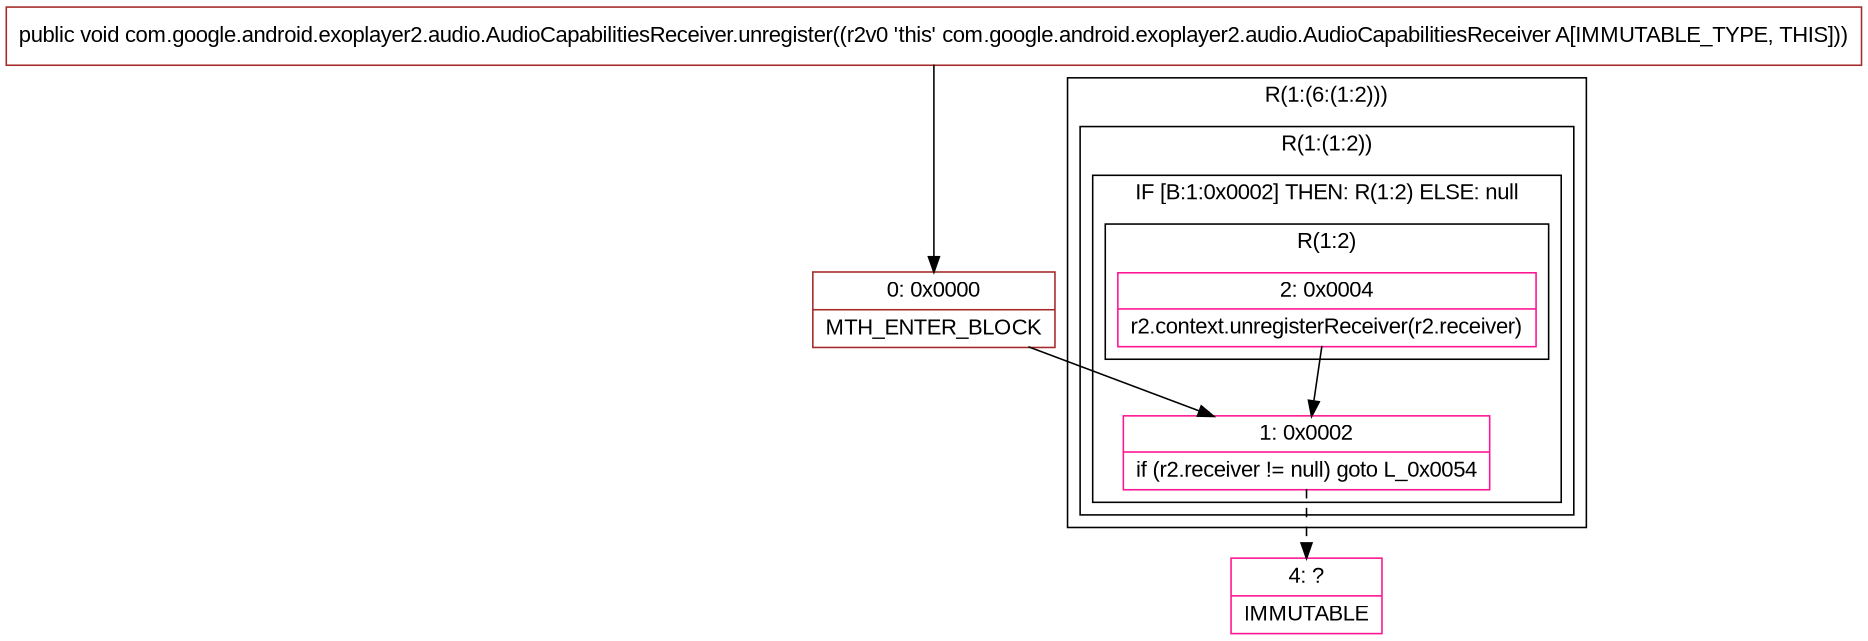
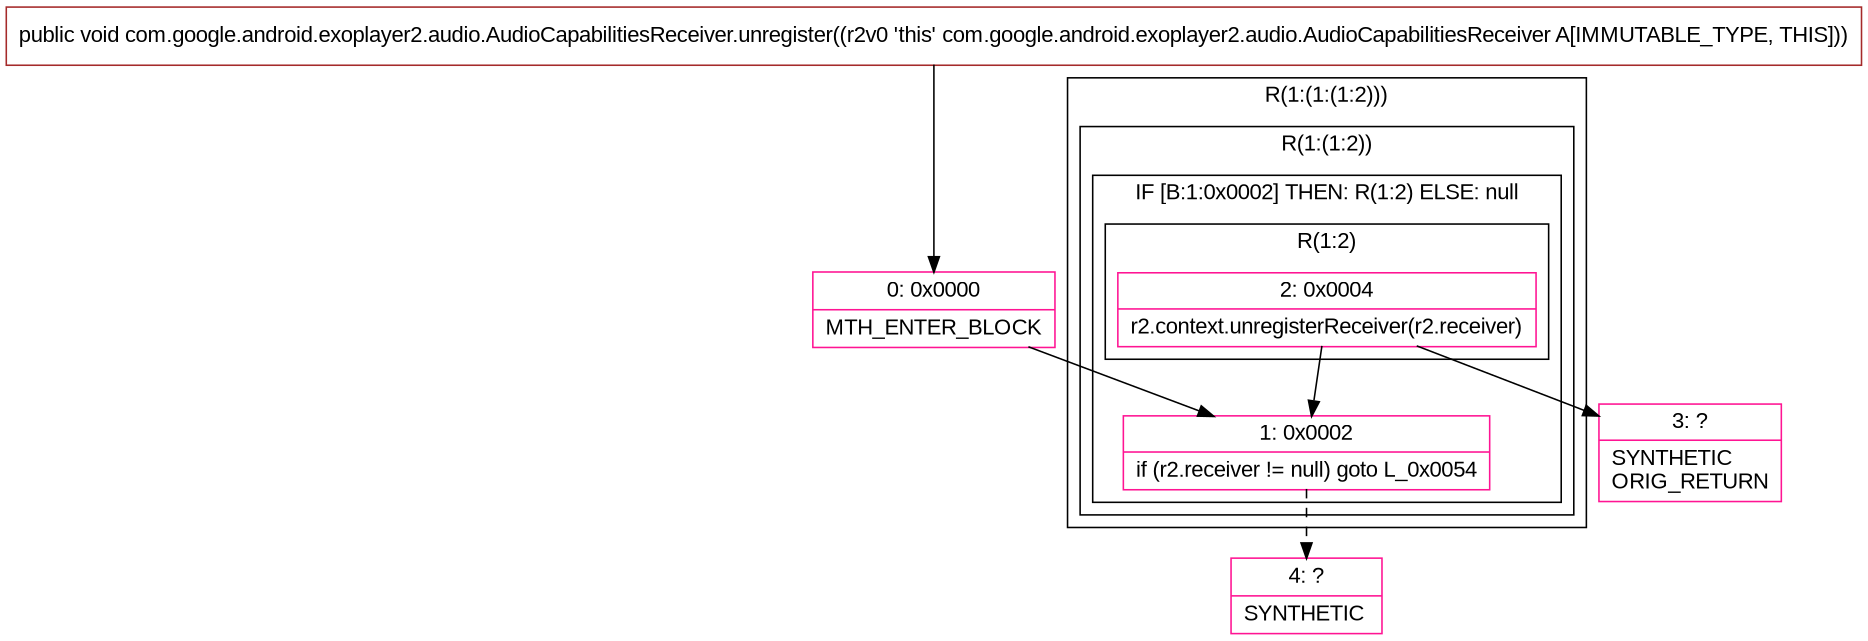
(1327, 96) -> (1327, 96)
(934, 310) -> (934, 310)
none -> (1690, 453)
(1307, 614) -> (1304, 614)
